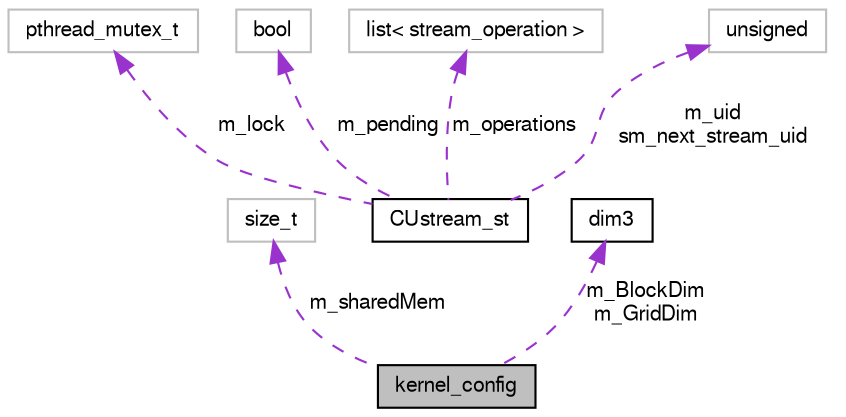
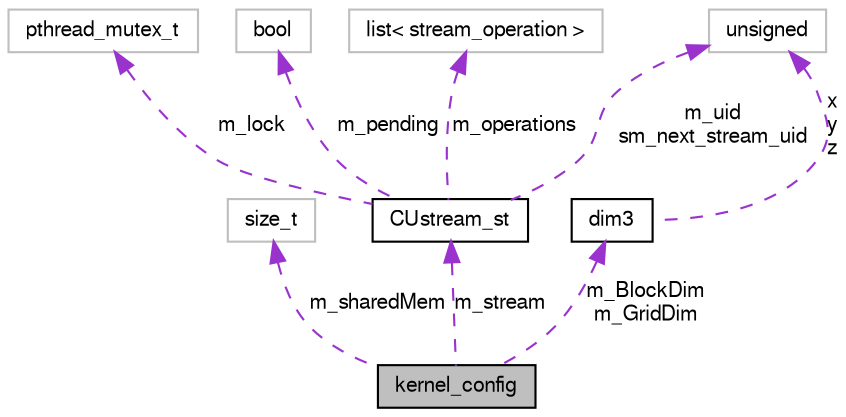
none -> (787, 187)
none -> (454, 314)
